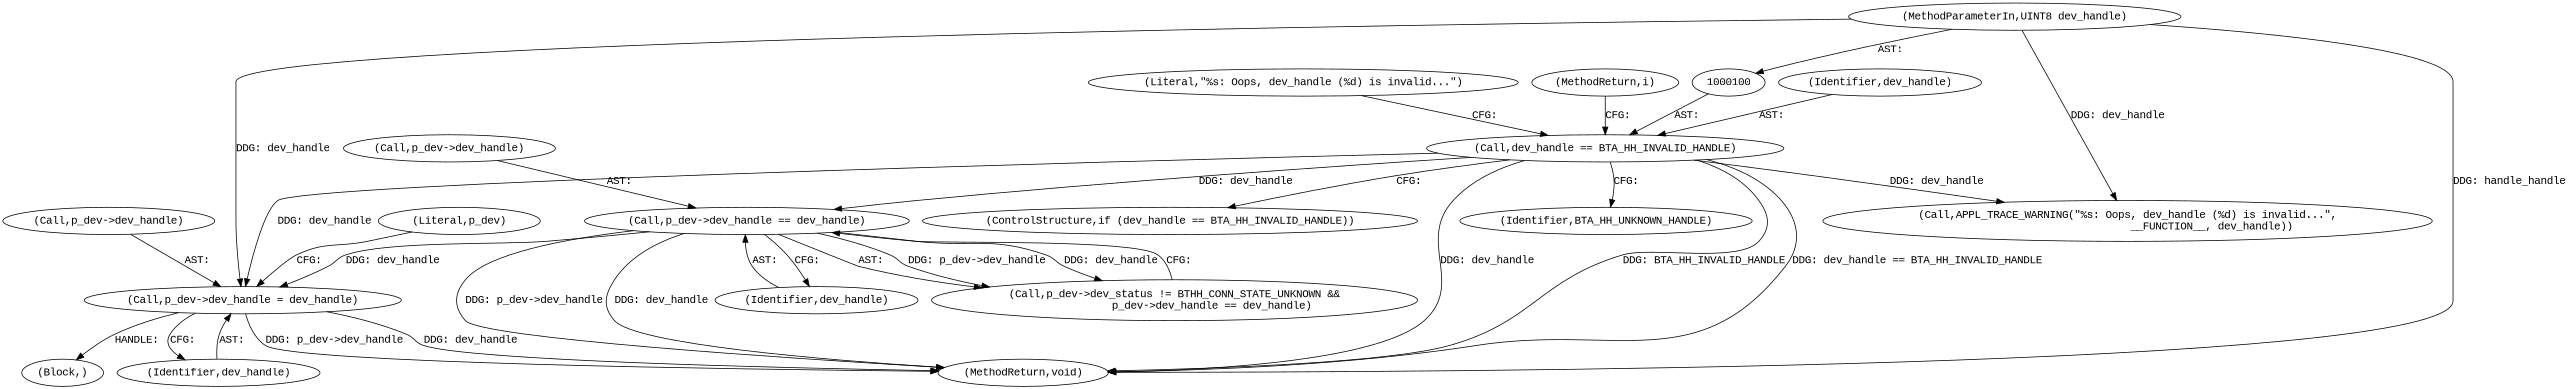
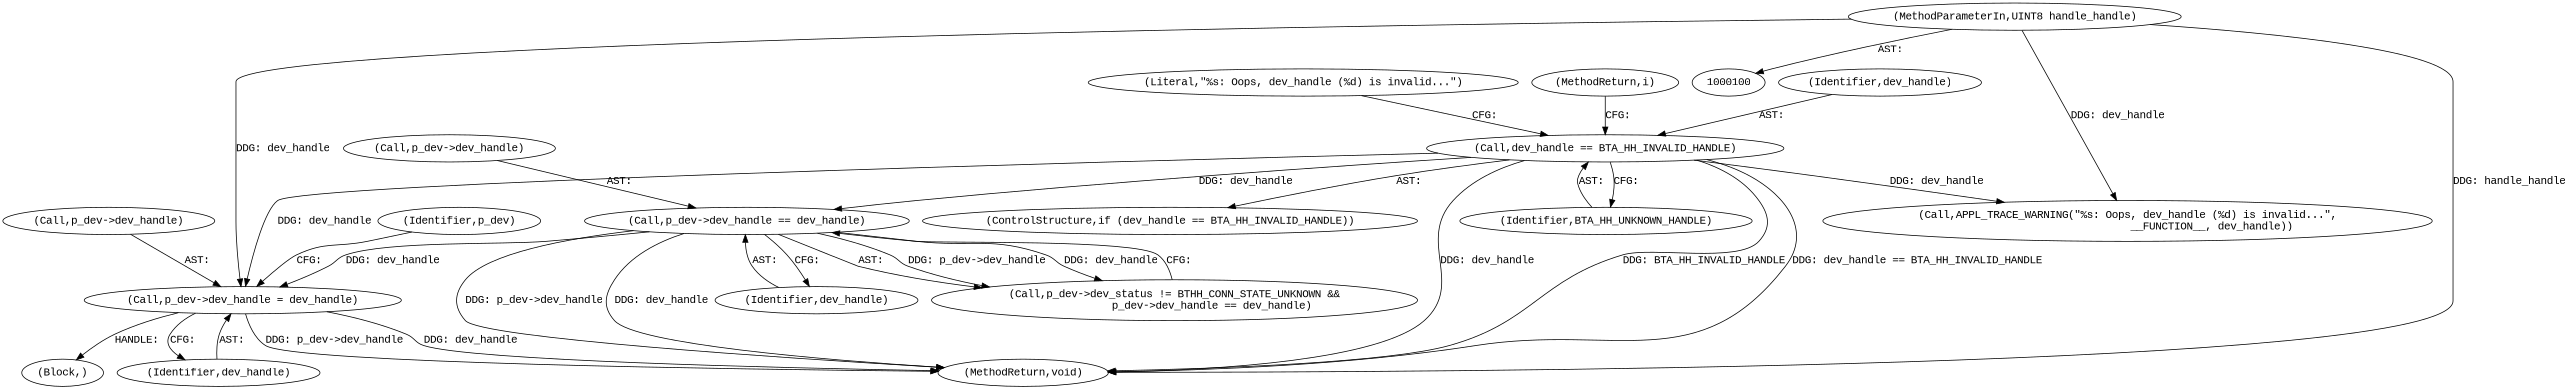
(2015, 17) -> (2015, 17)
(1672, 113) -> (1579, 189)
(1412, 181) -> (1412, 181)
(459, 221) -> (459, 221)
